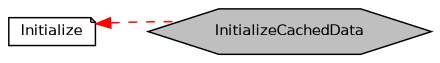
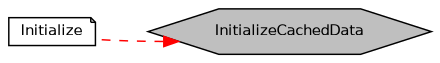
(145, 22) -> (130, 41)
